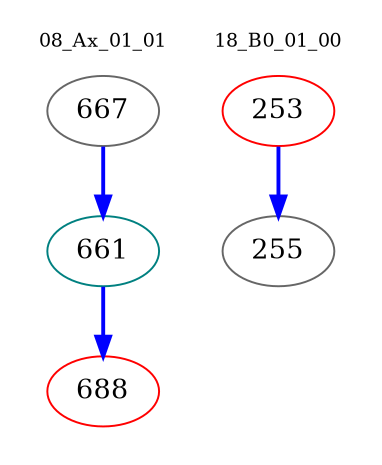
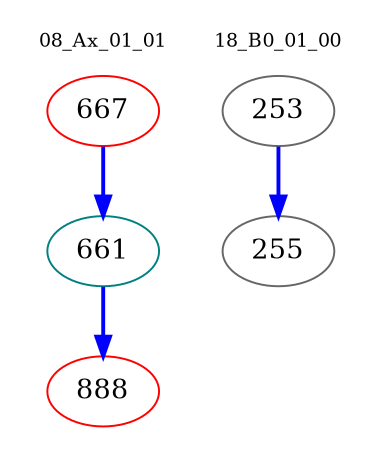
(103, 111) -> (103, 111)
(278, 111) -> (278, 111)
(103, 391) -> (103, 391)
